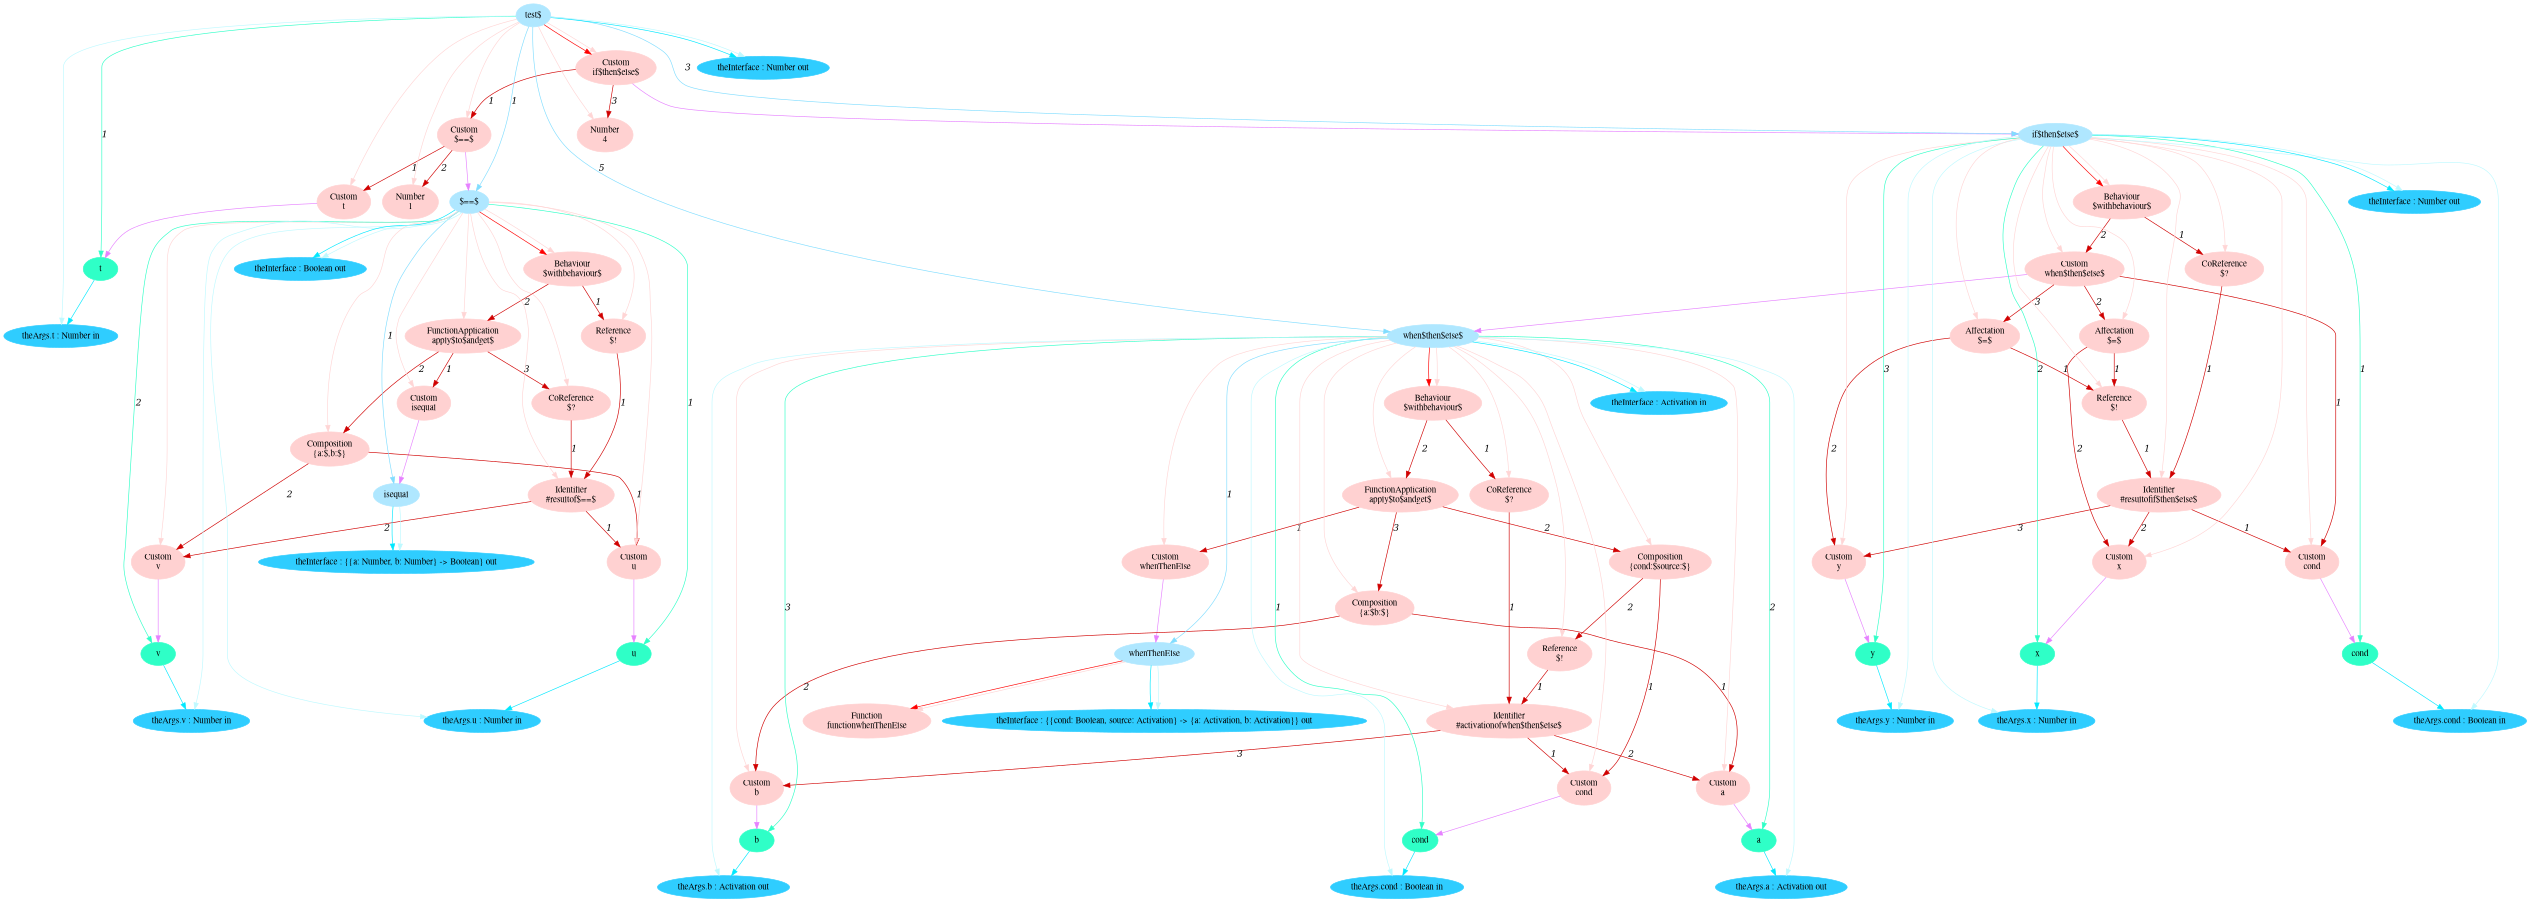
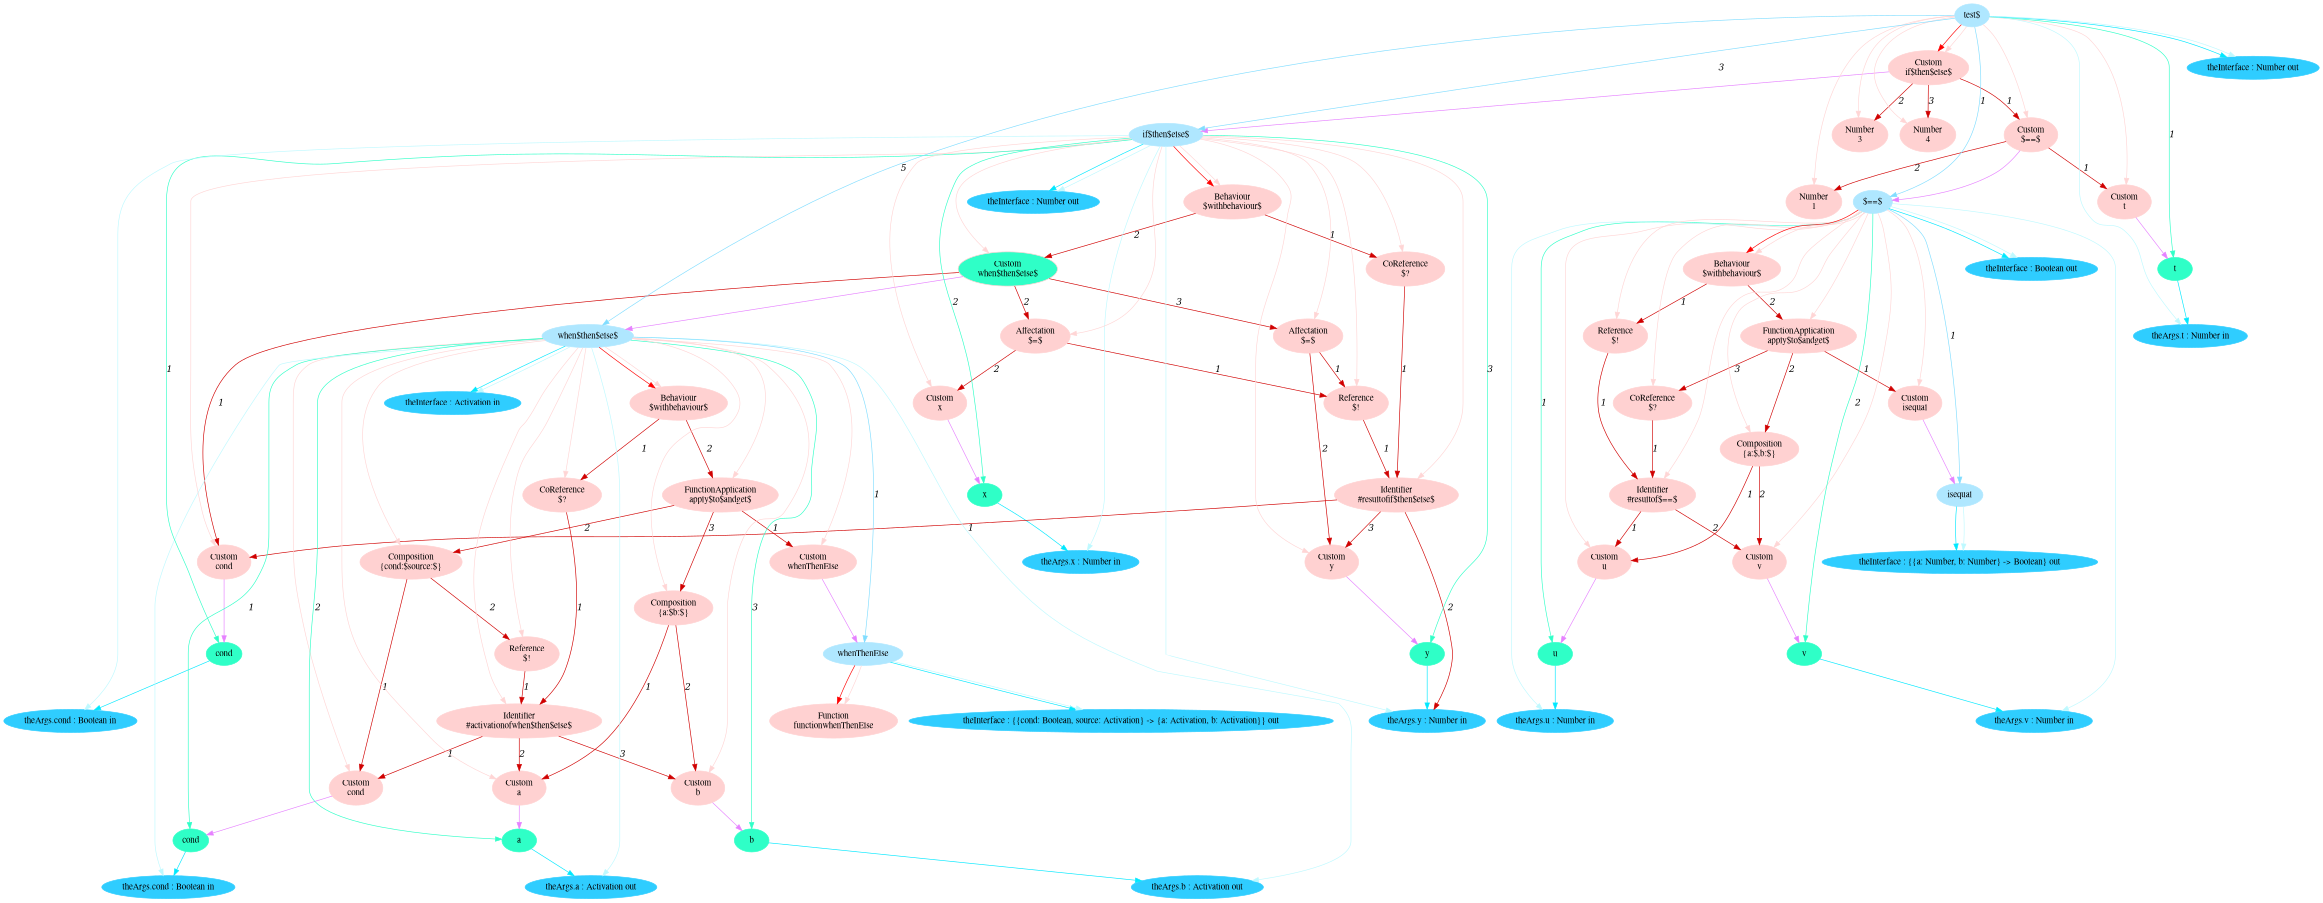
none -> (1860, 135)
(2074, 269) -> (1008, 269)
(2141, 526) -> (1441, 601)
